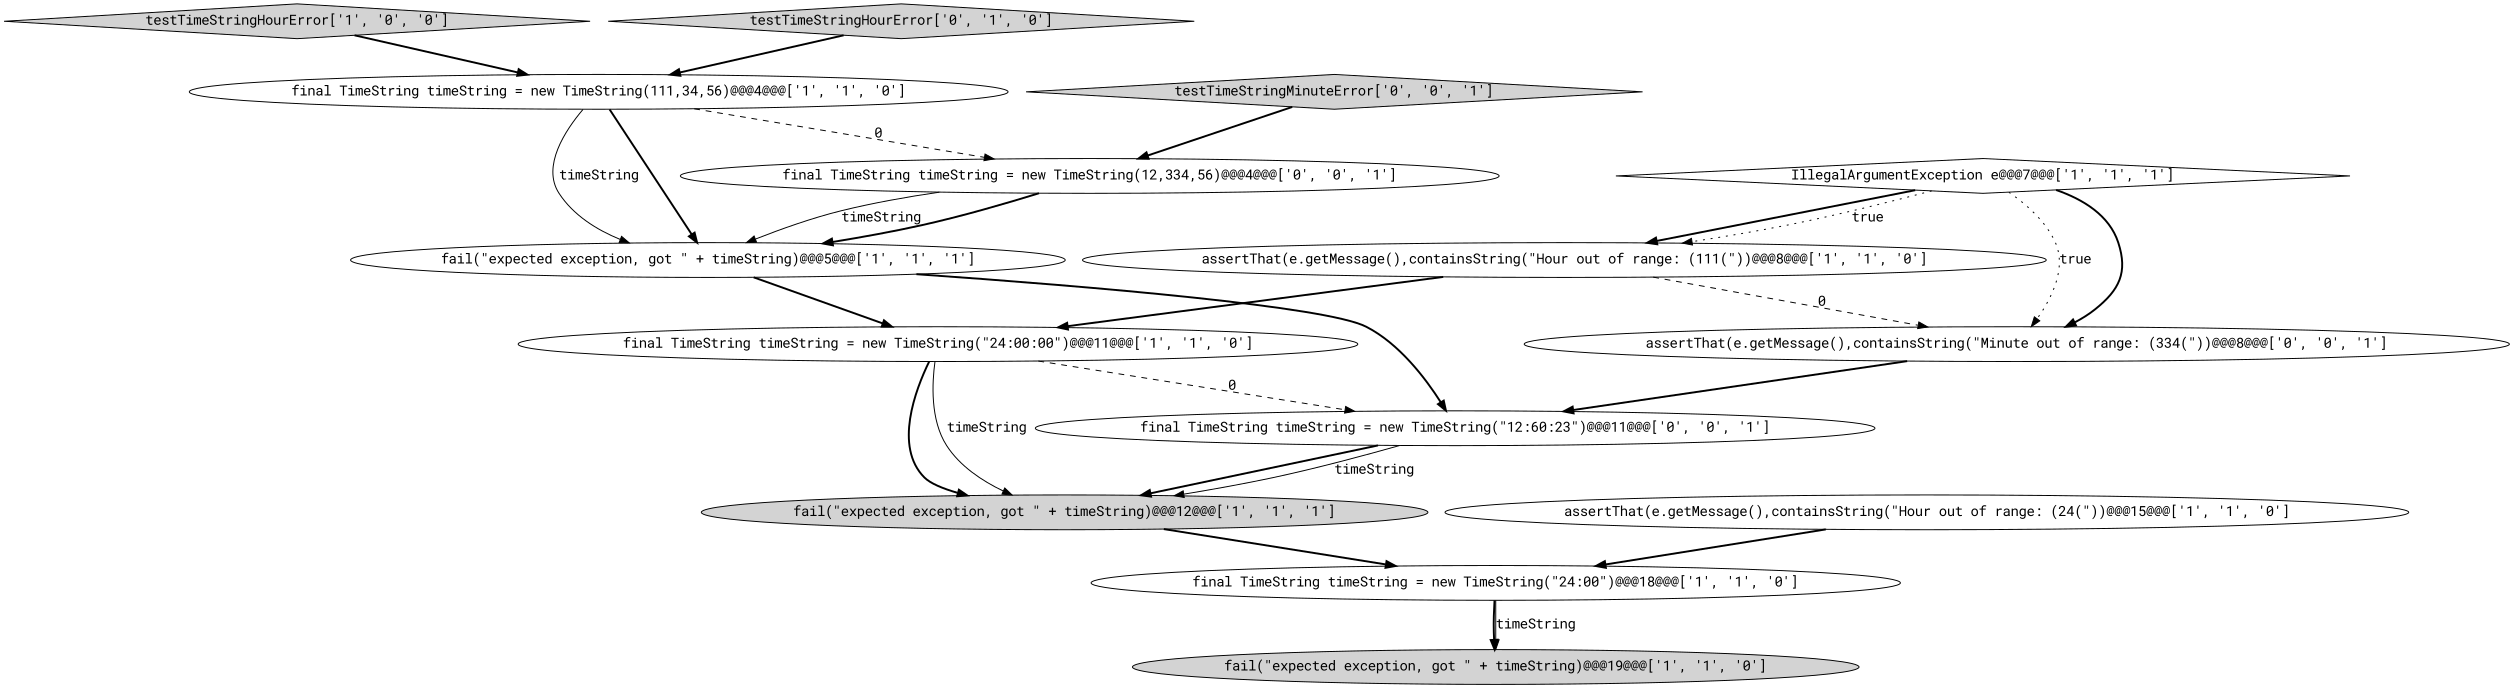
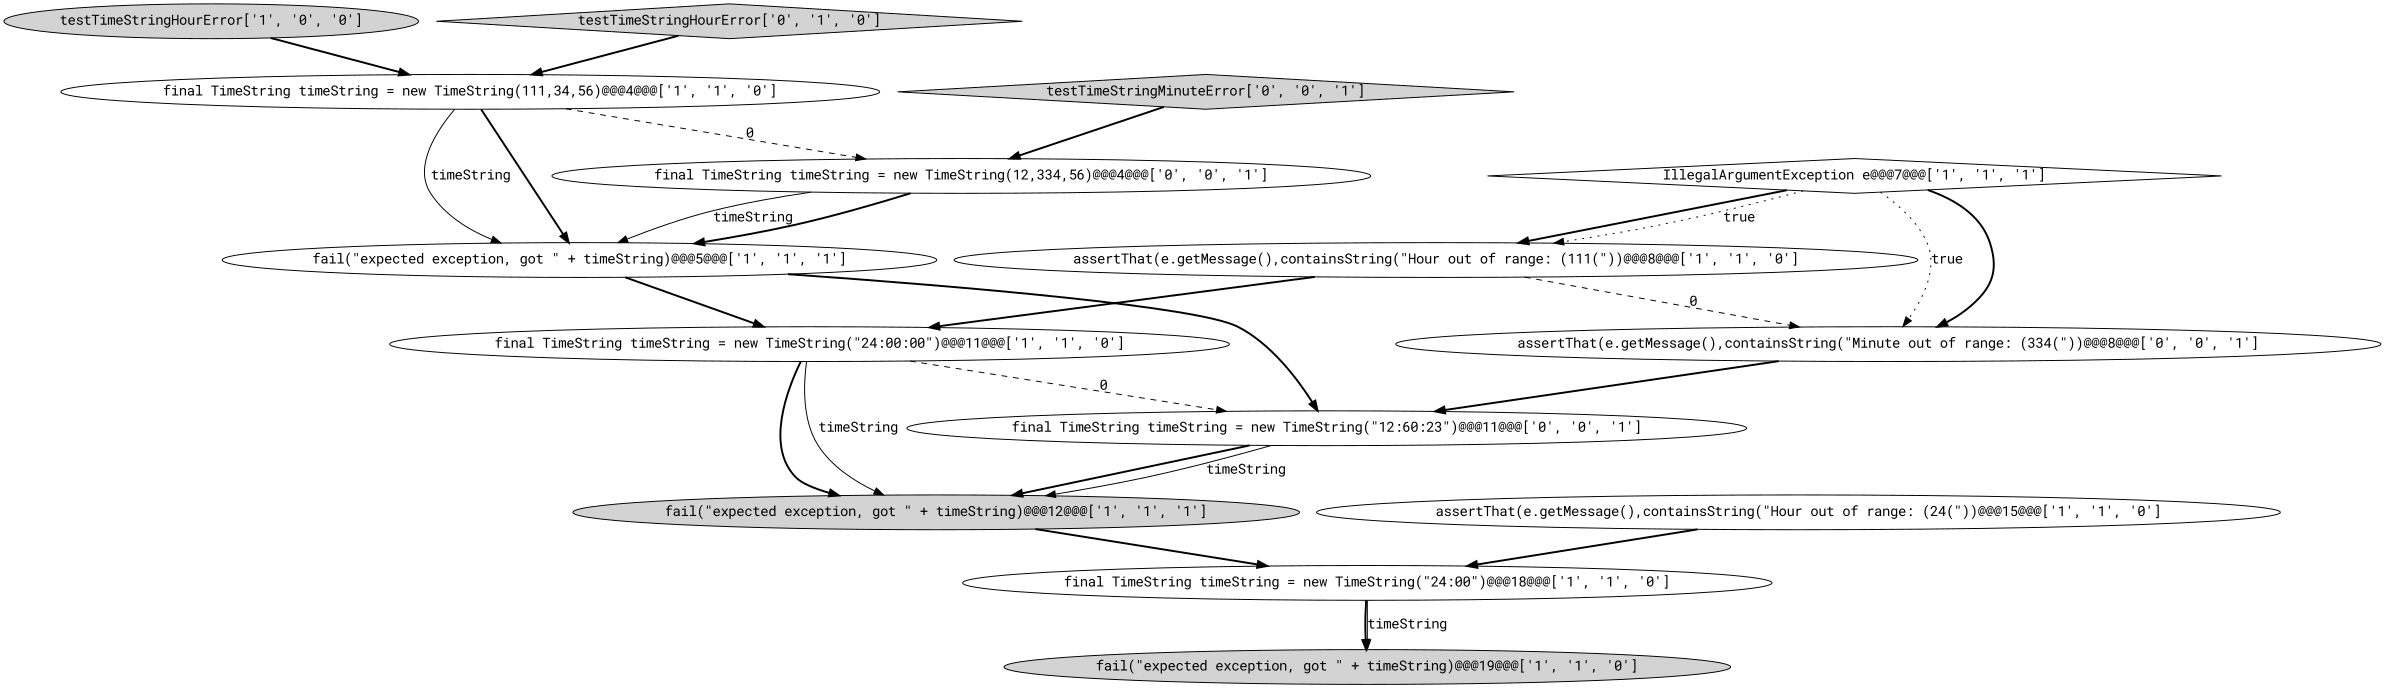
(297, 21) -> (211, 21)
